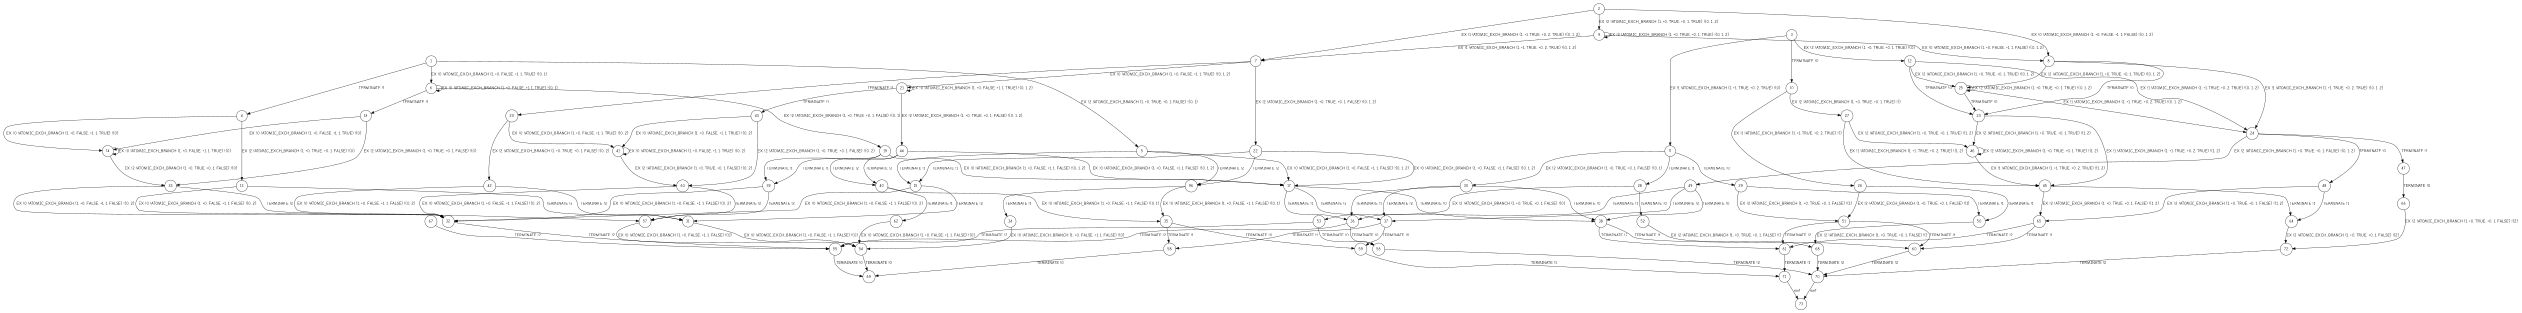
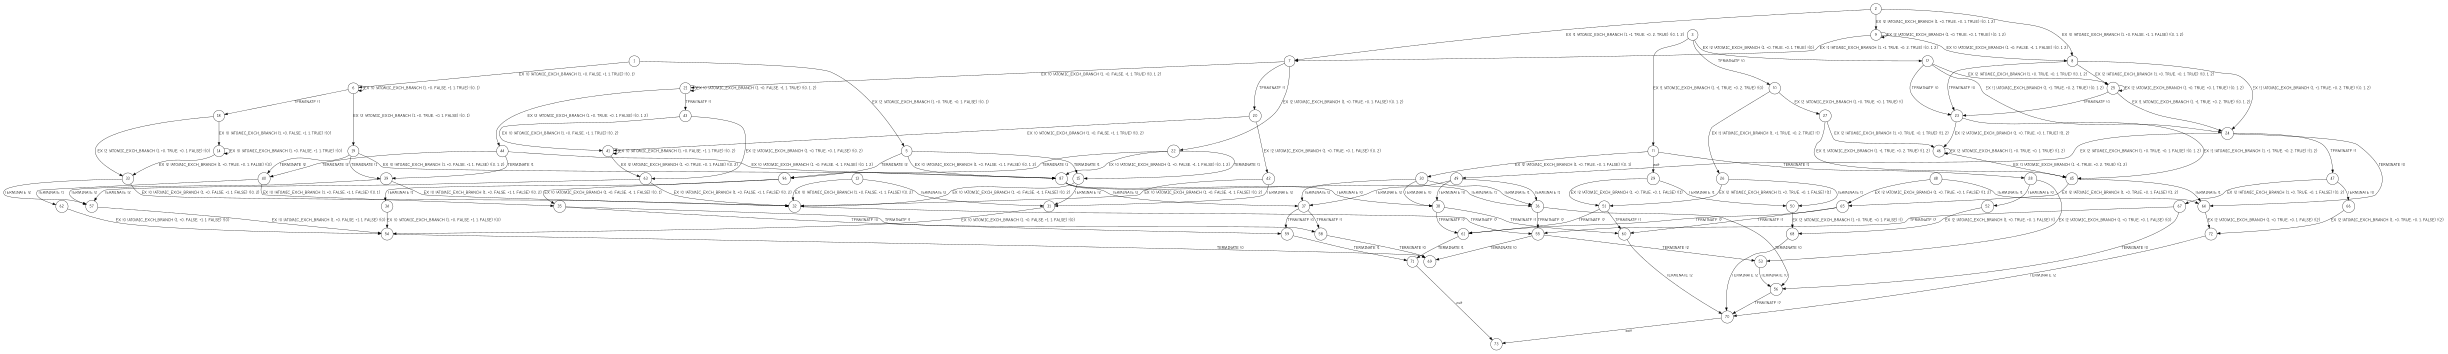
(242, 116) -> none
(2332, 139) -> (2381, 185)
(1717, 169) -> (1656, 165)
none -> (2256, 185)
(1289, 186) -> (1061, 179)
(1077, 228) -> (1648, 248)
none -> (1989, 272)
